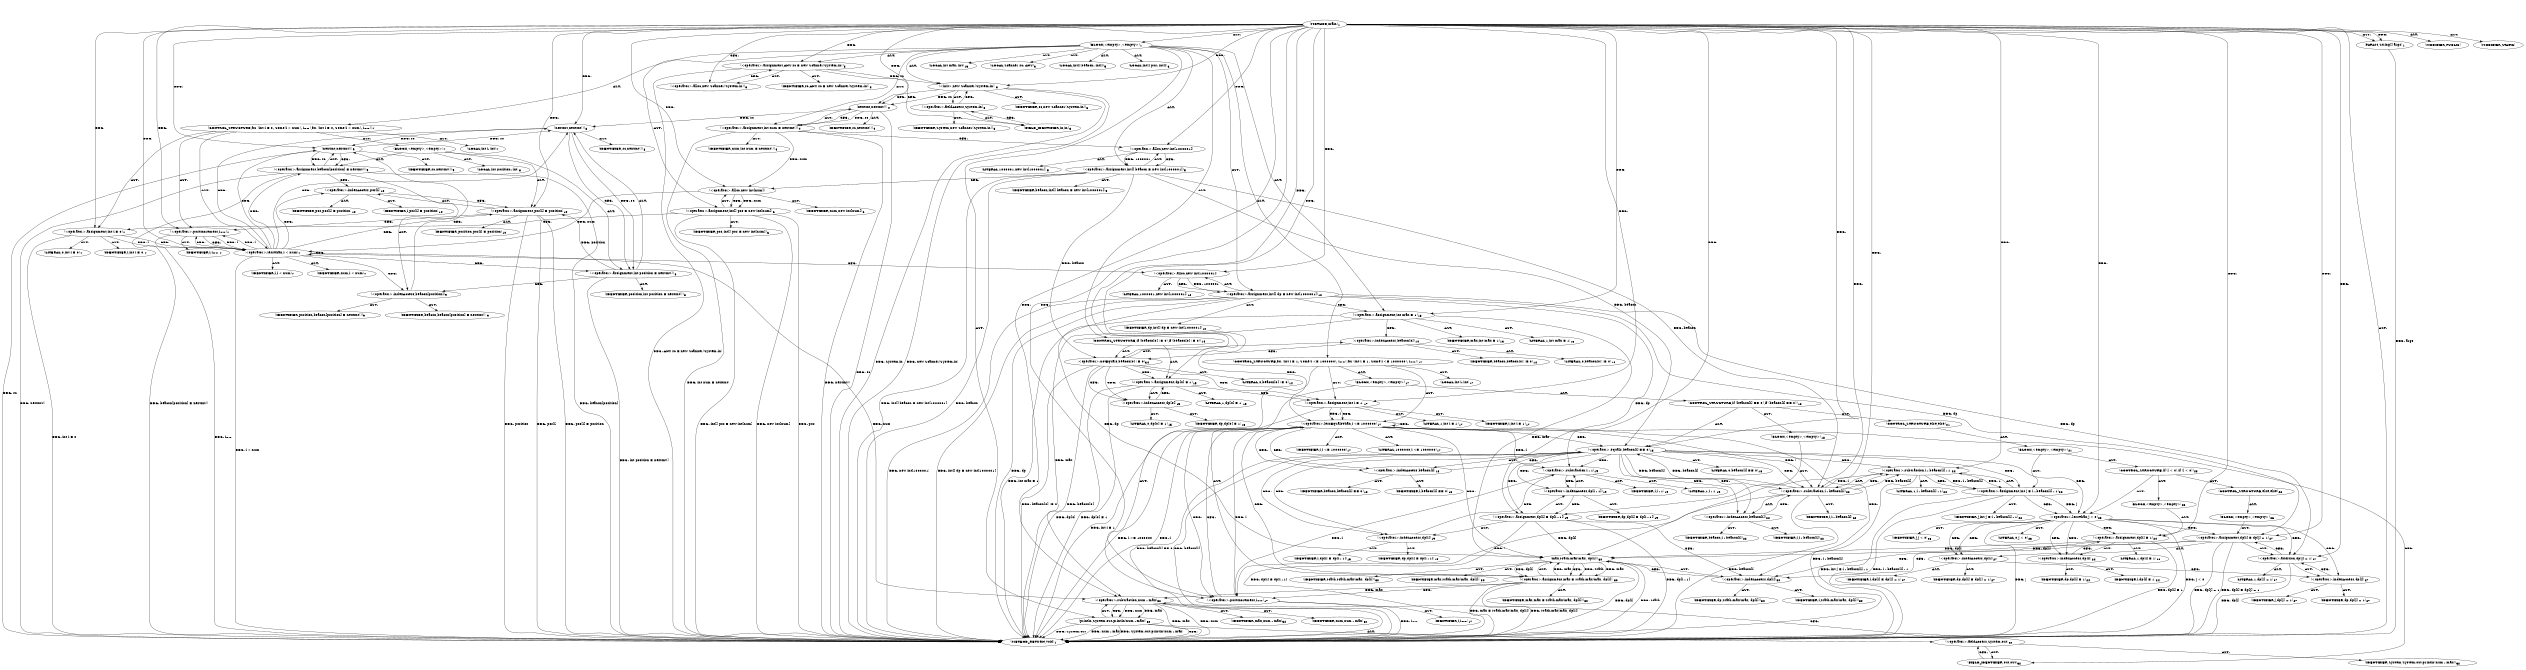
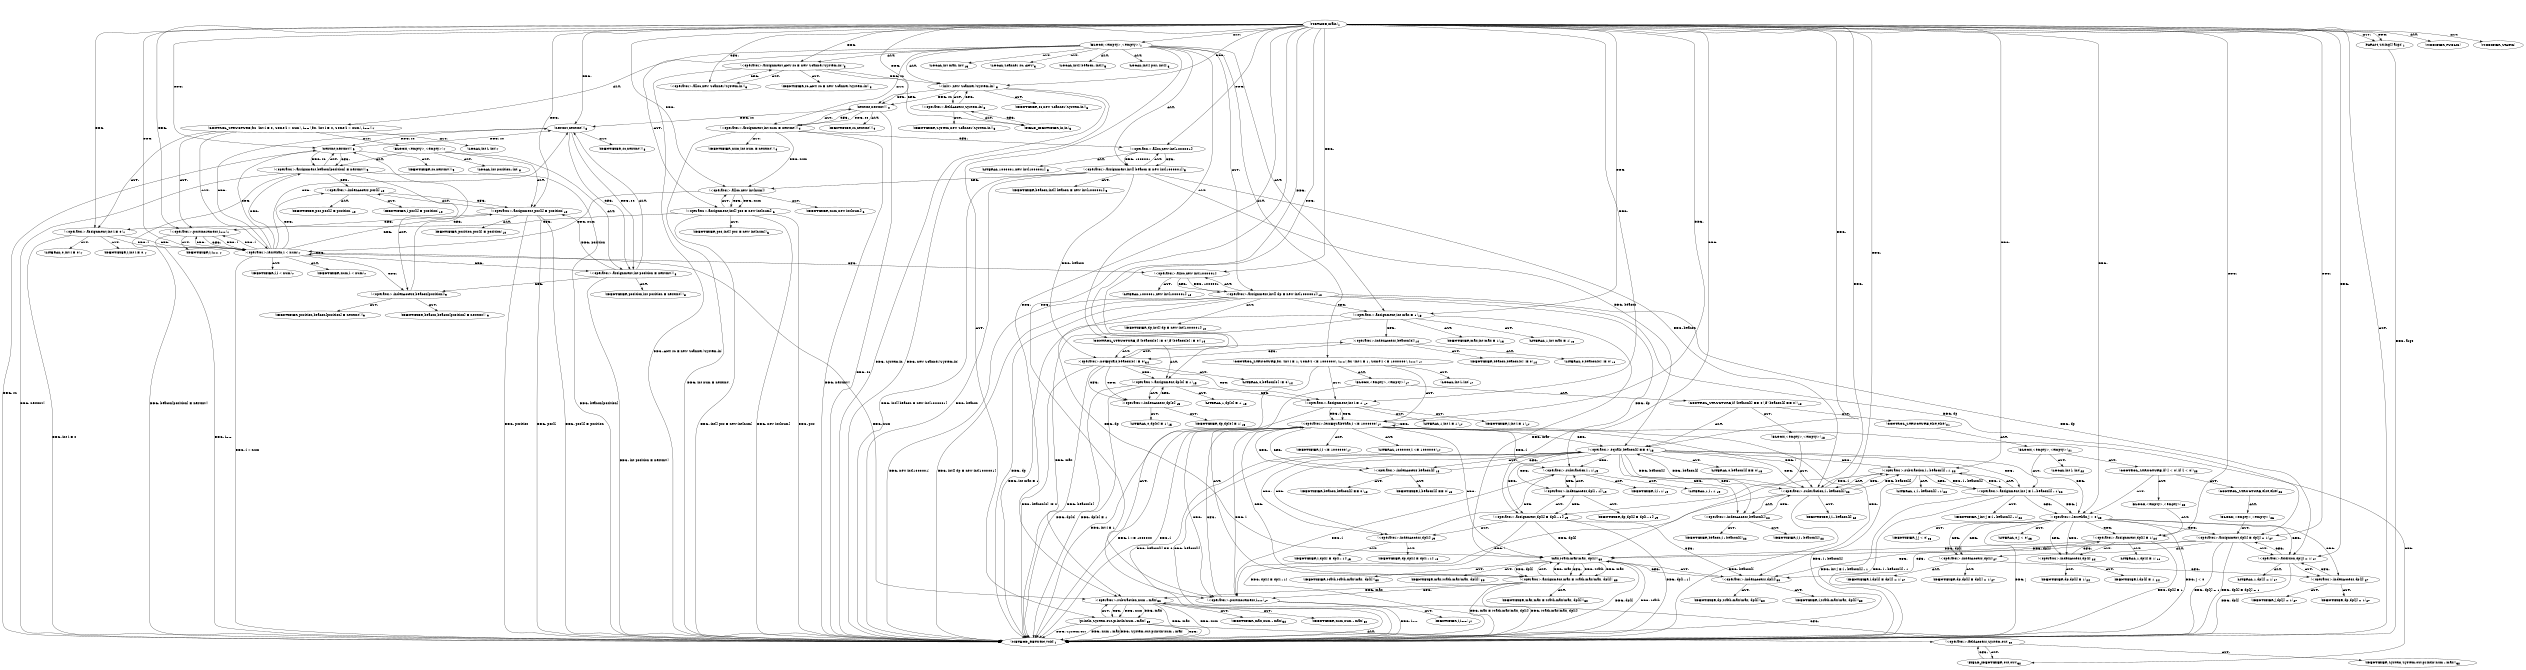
(1232, 371) -> (1694, 182)
none -> (2068, 471)
